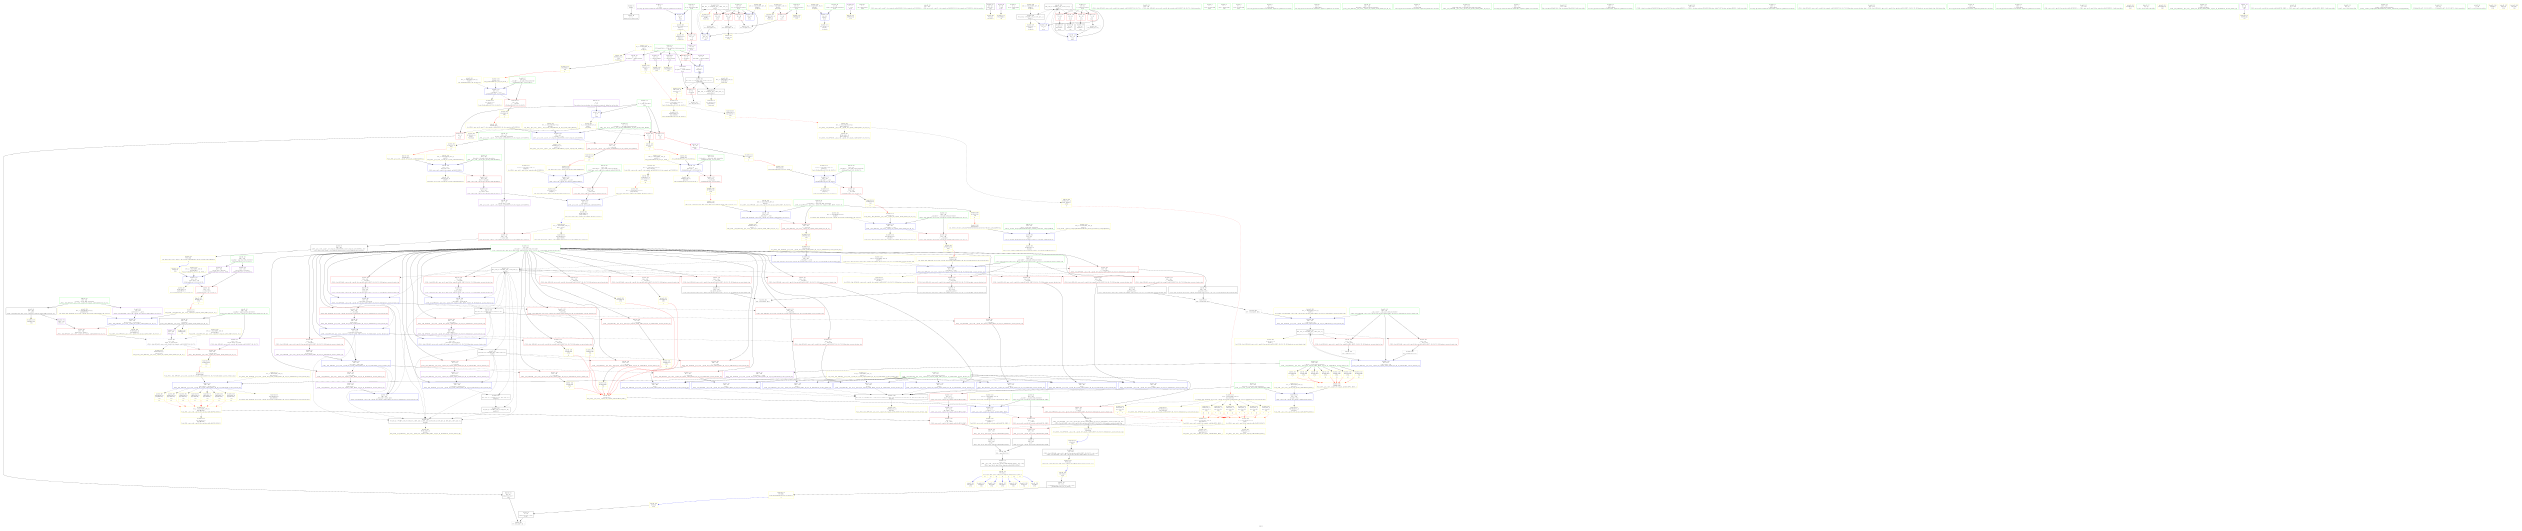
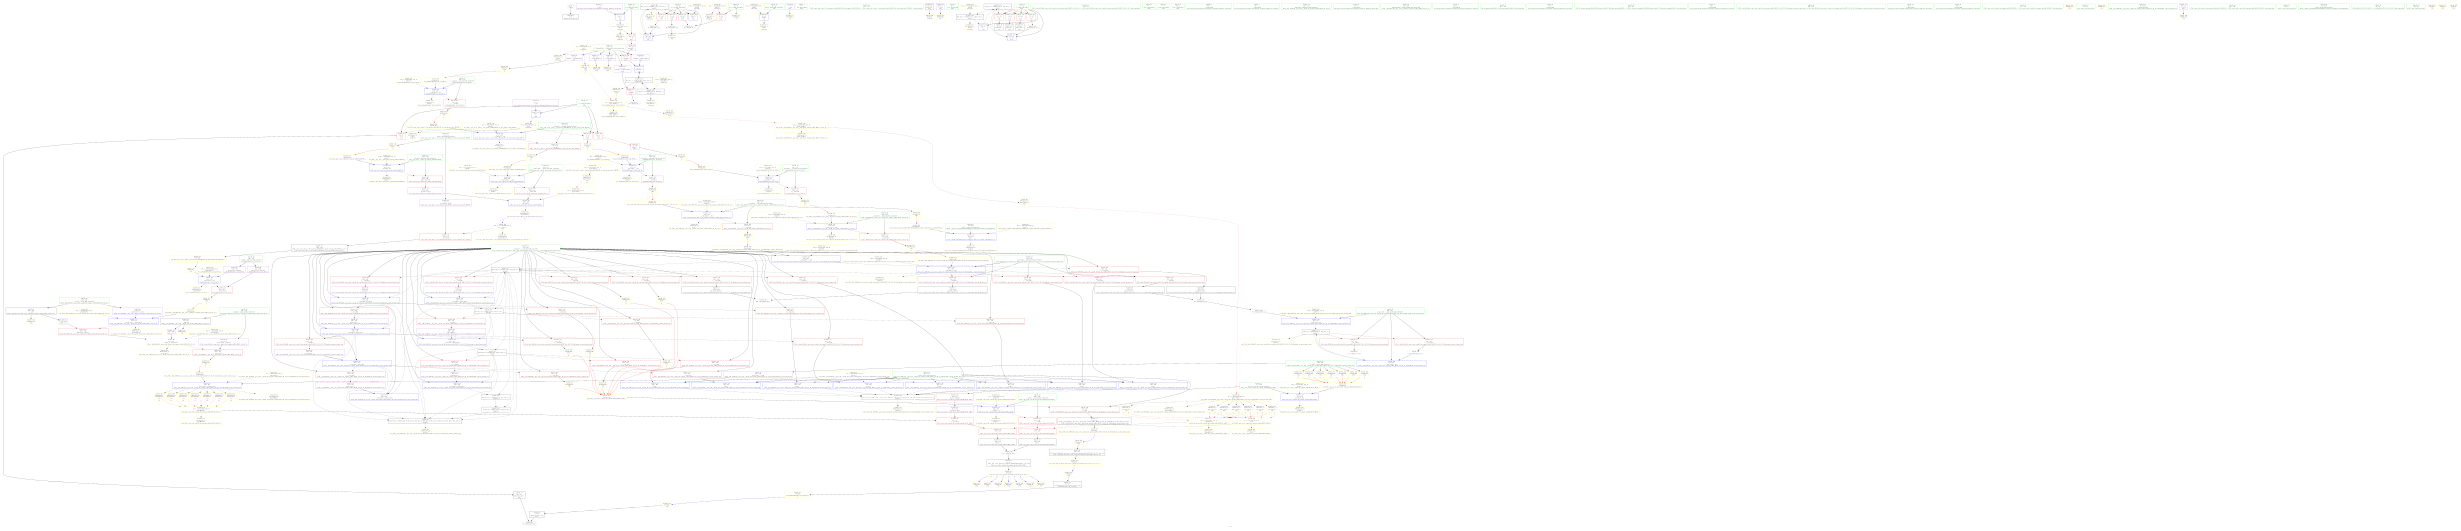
none -> (822, 248)
